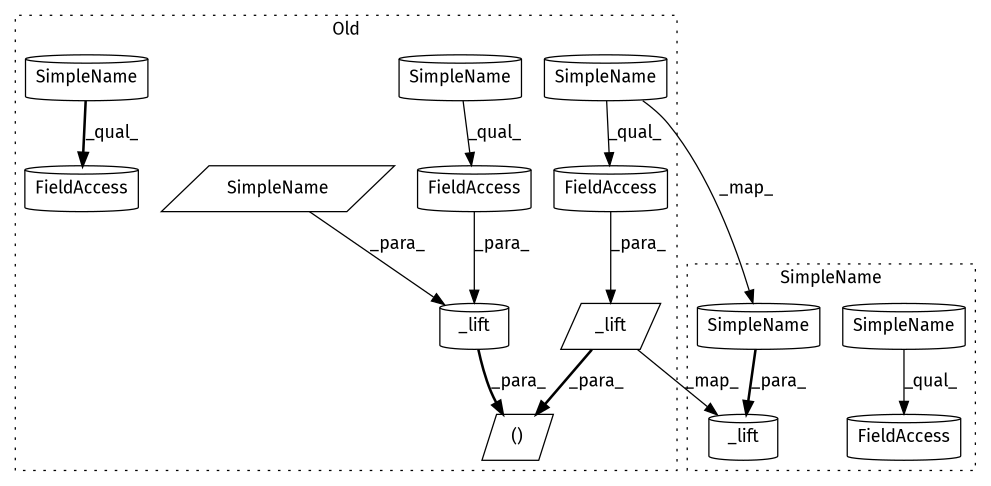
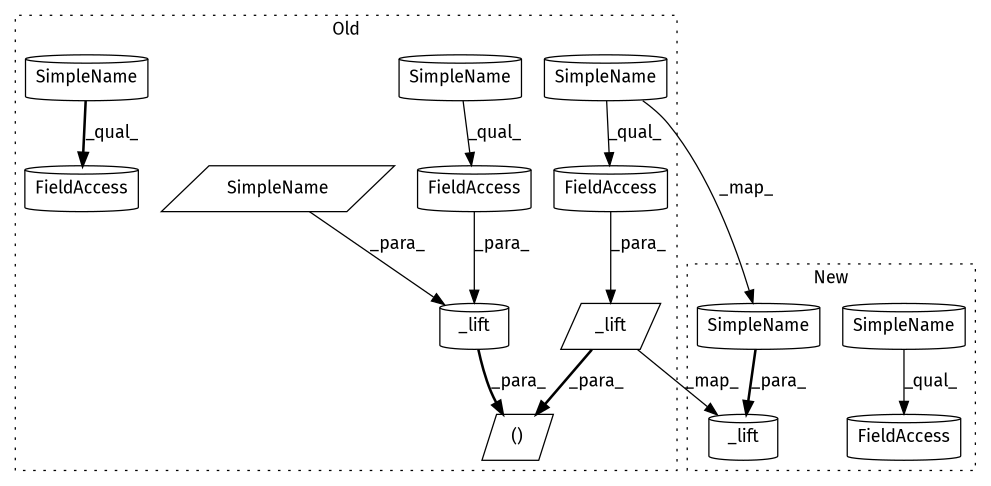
(831, 279) -> (831, 279)
